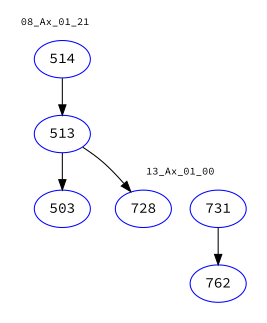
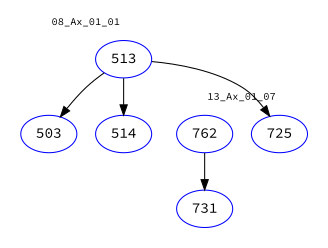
(56, 22) -> (86, 22)
(62, 92) -> (124, 92)
(181, 172) -> (242, 97)
(143, 209) -> (279, 134)
(218, 241) -> (205, 166)
